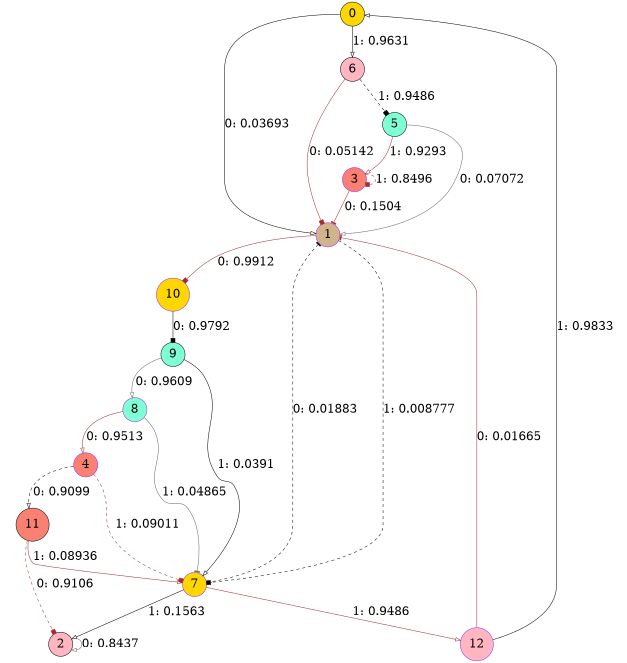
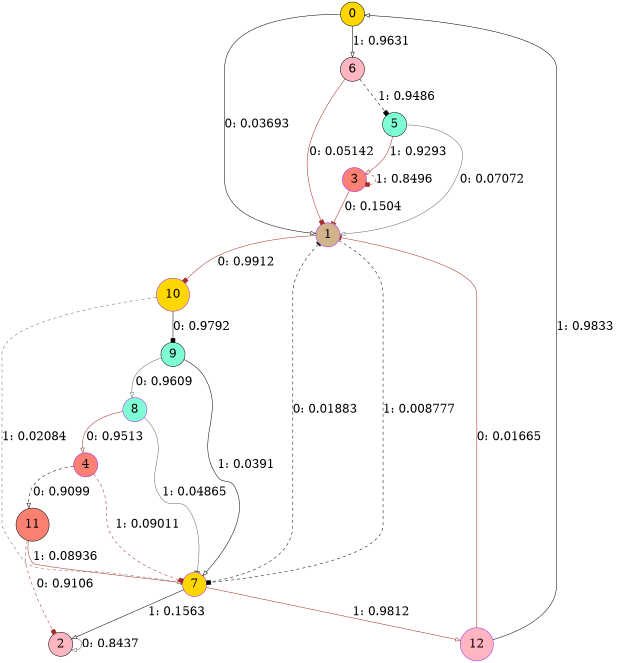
none -> (2, 455)
(387, 612) -> (387, 612)
